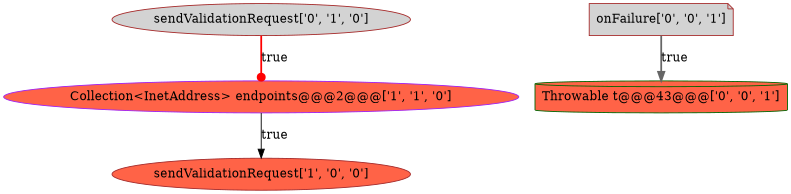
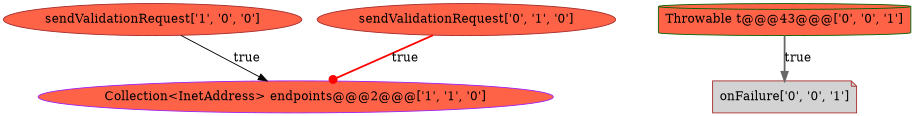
(261, 20) -> (466, 20)
(661, 54) -> (785, 54)
(261, 131) -> (220, 56)
